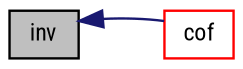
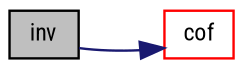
(134, 19) -> (110, 50)
